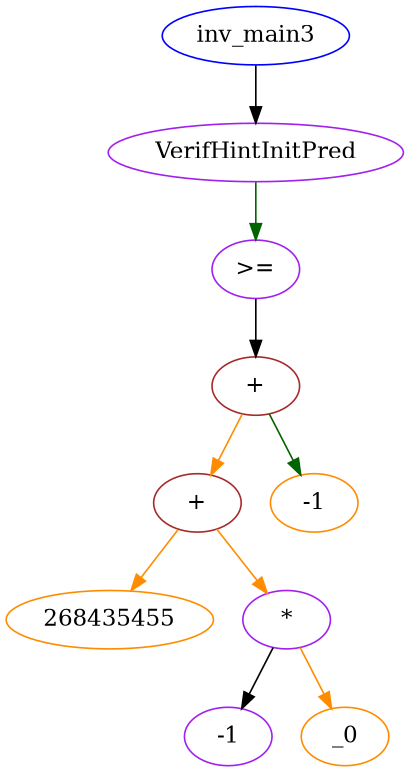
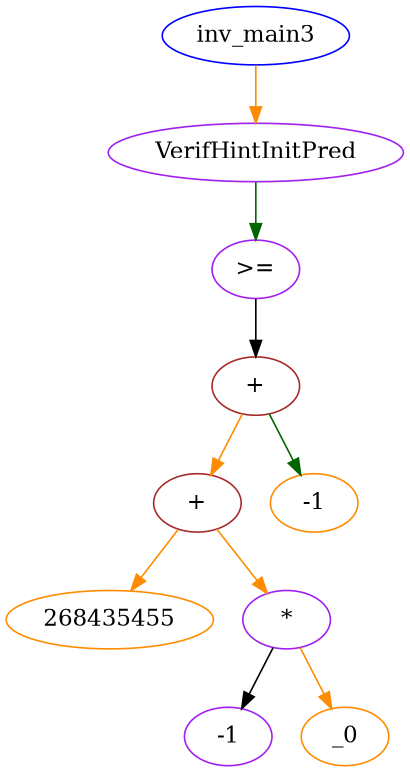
(256, 86) -> (256, 86)
